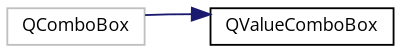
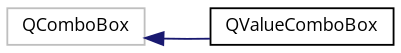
(168, 14) -> (187, 39)
